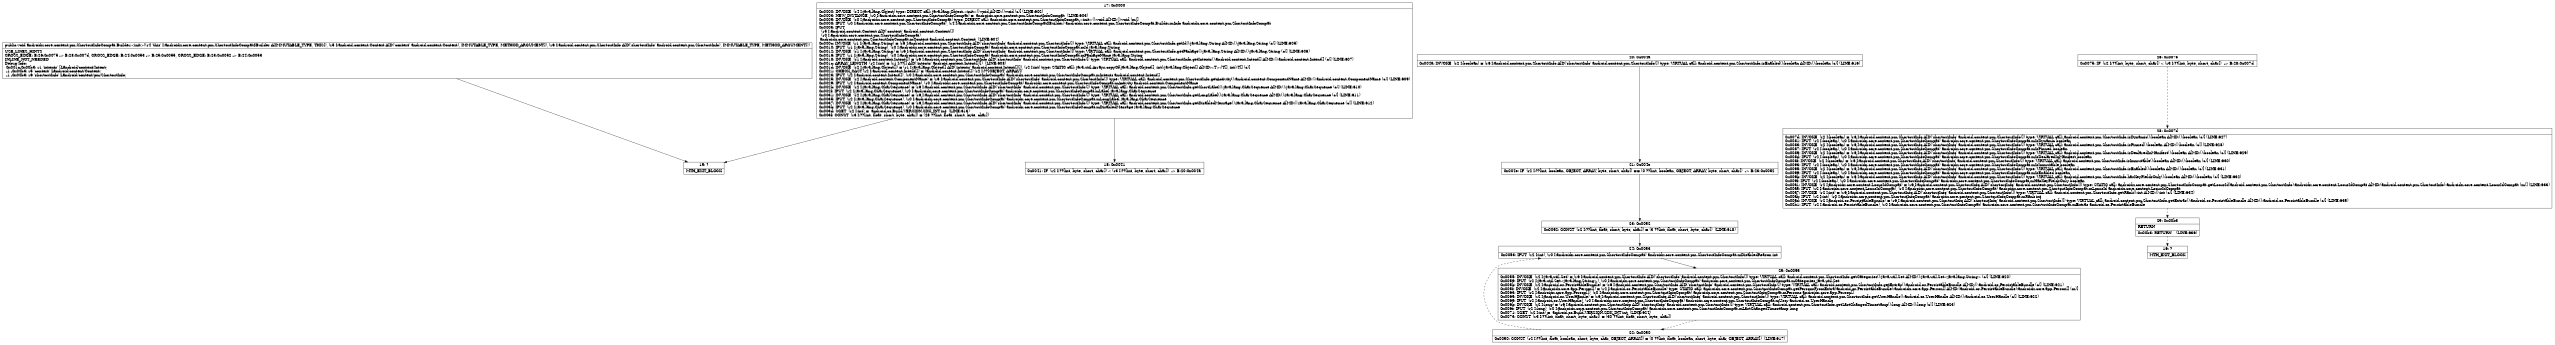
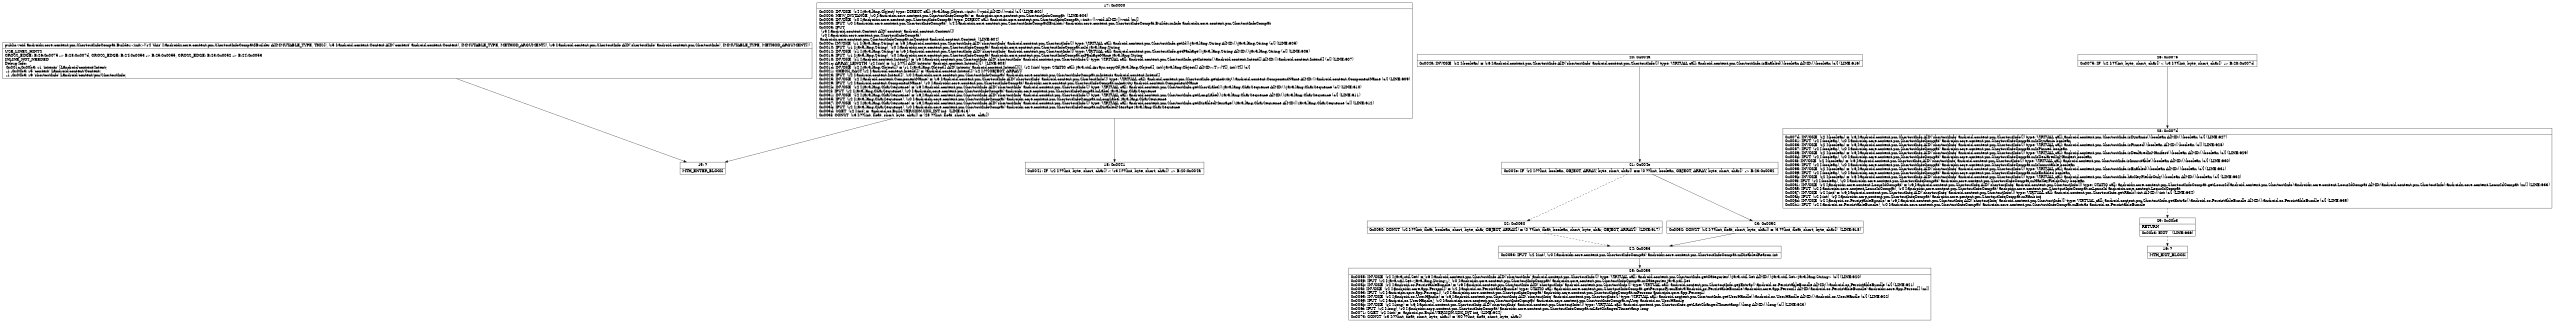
(2167, 96) -> (2167, 96)
(704, 171) -> (703, 171)
(2167, 233) -> (2167, 233)
(1680, 325) -> (1578, 197)
